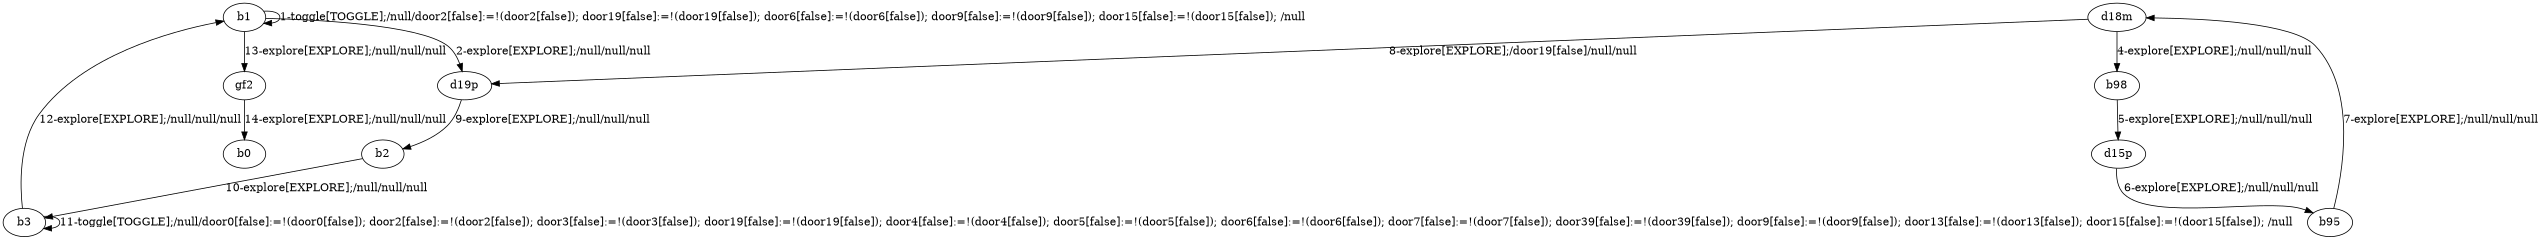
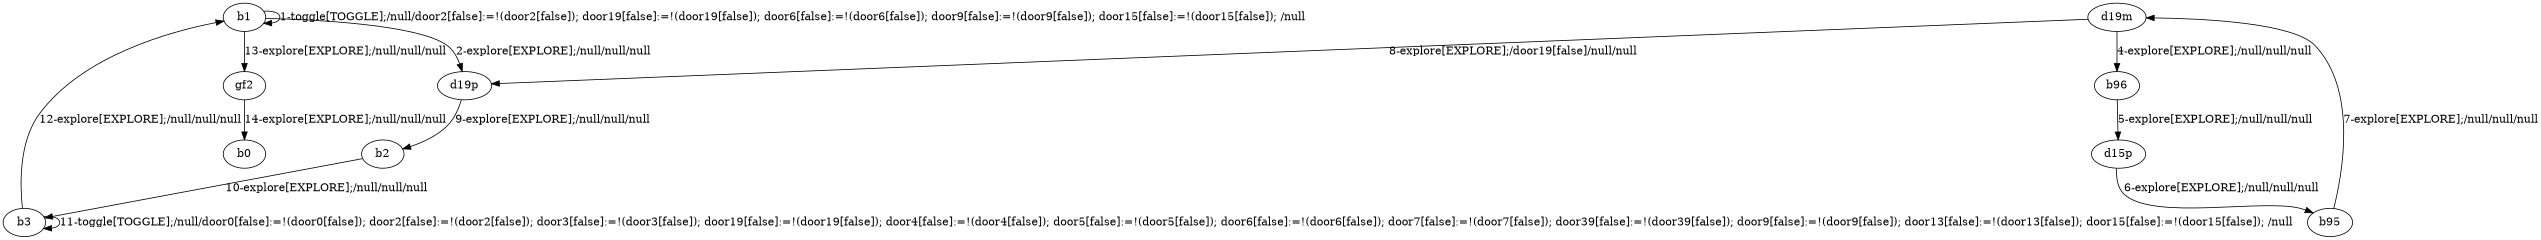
(2117, 17) -> (2117, 17)
(2117, 86) -> (2117, 86)
